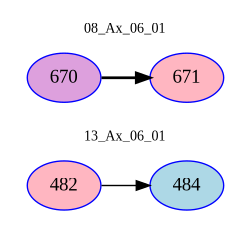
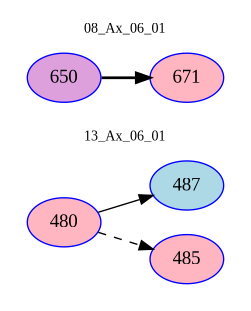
(64, 78) -> (64, 78)
(64, 185) -> (64, 222)
(187, 185) -> (187, 185)
none -> (187, 259)
